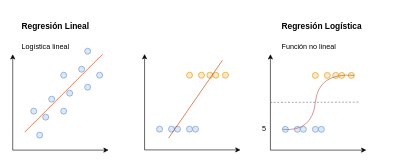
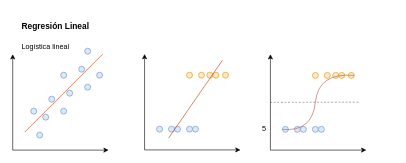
(336, 36) -> none
